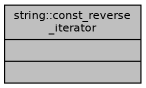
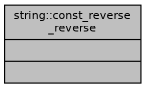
(73, 28) -> (73, 28)
